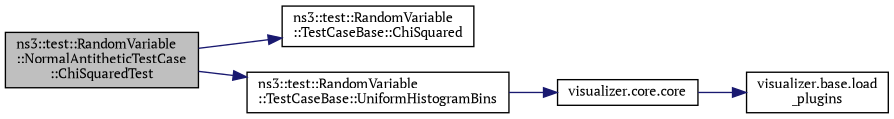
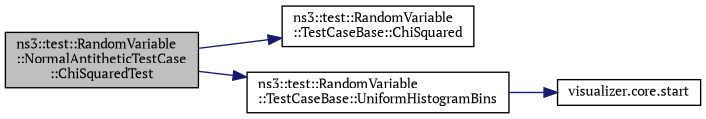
(628, 92) -> (629, 92)
(817, 92) -> none
